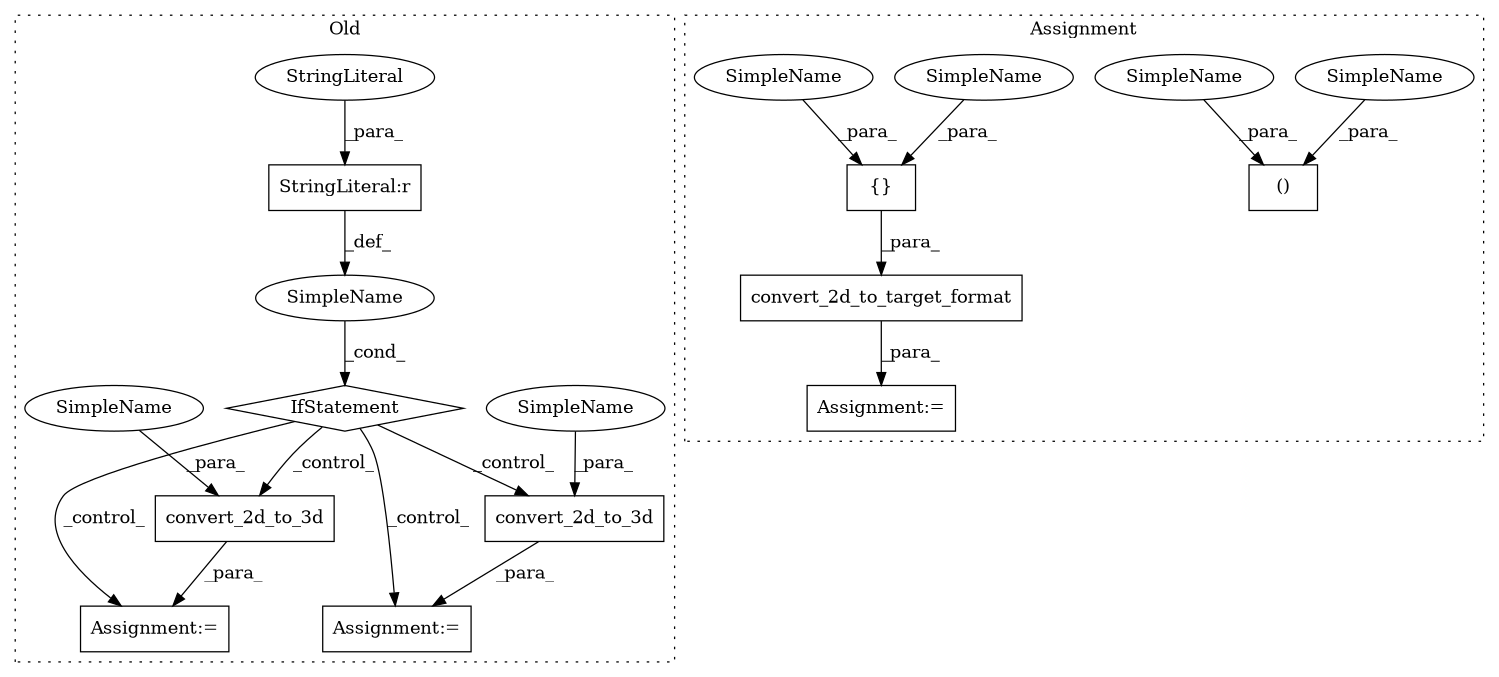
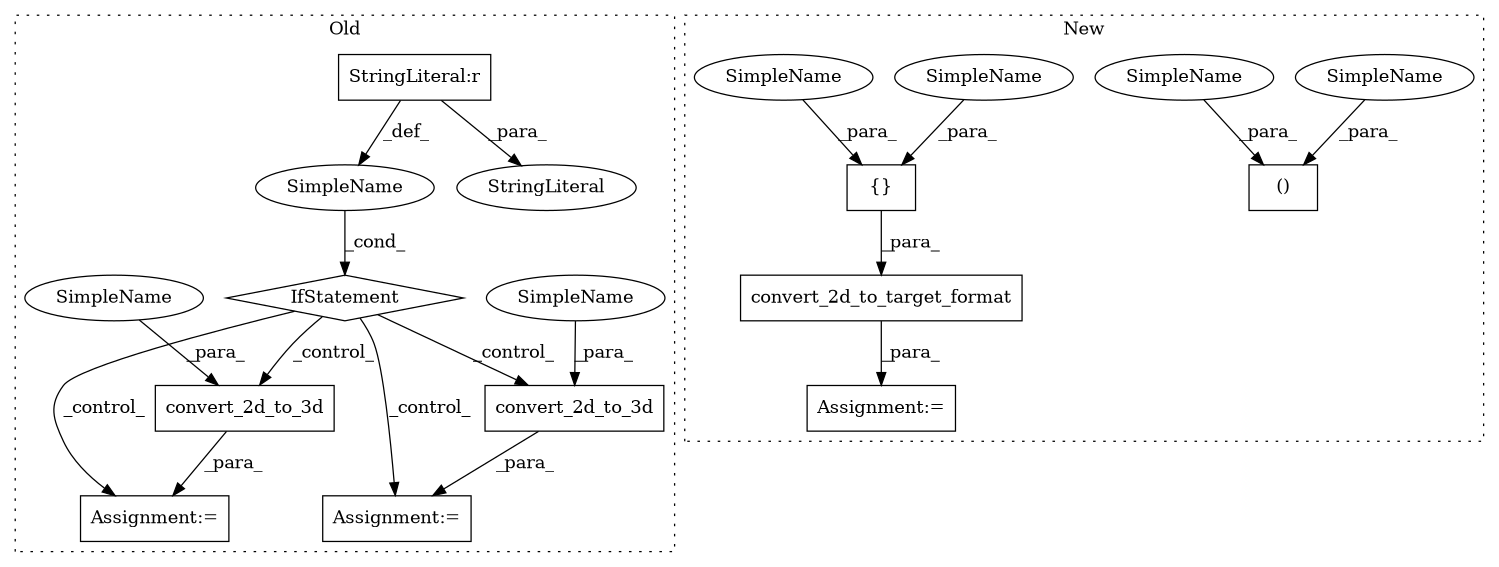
(1084, 30) -> (1084, 30)
(345, 126) -> (476, 129)
